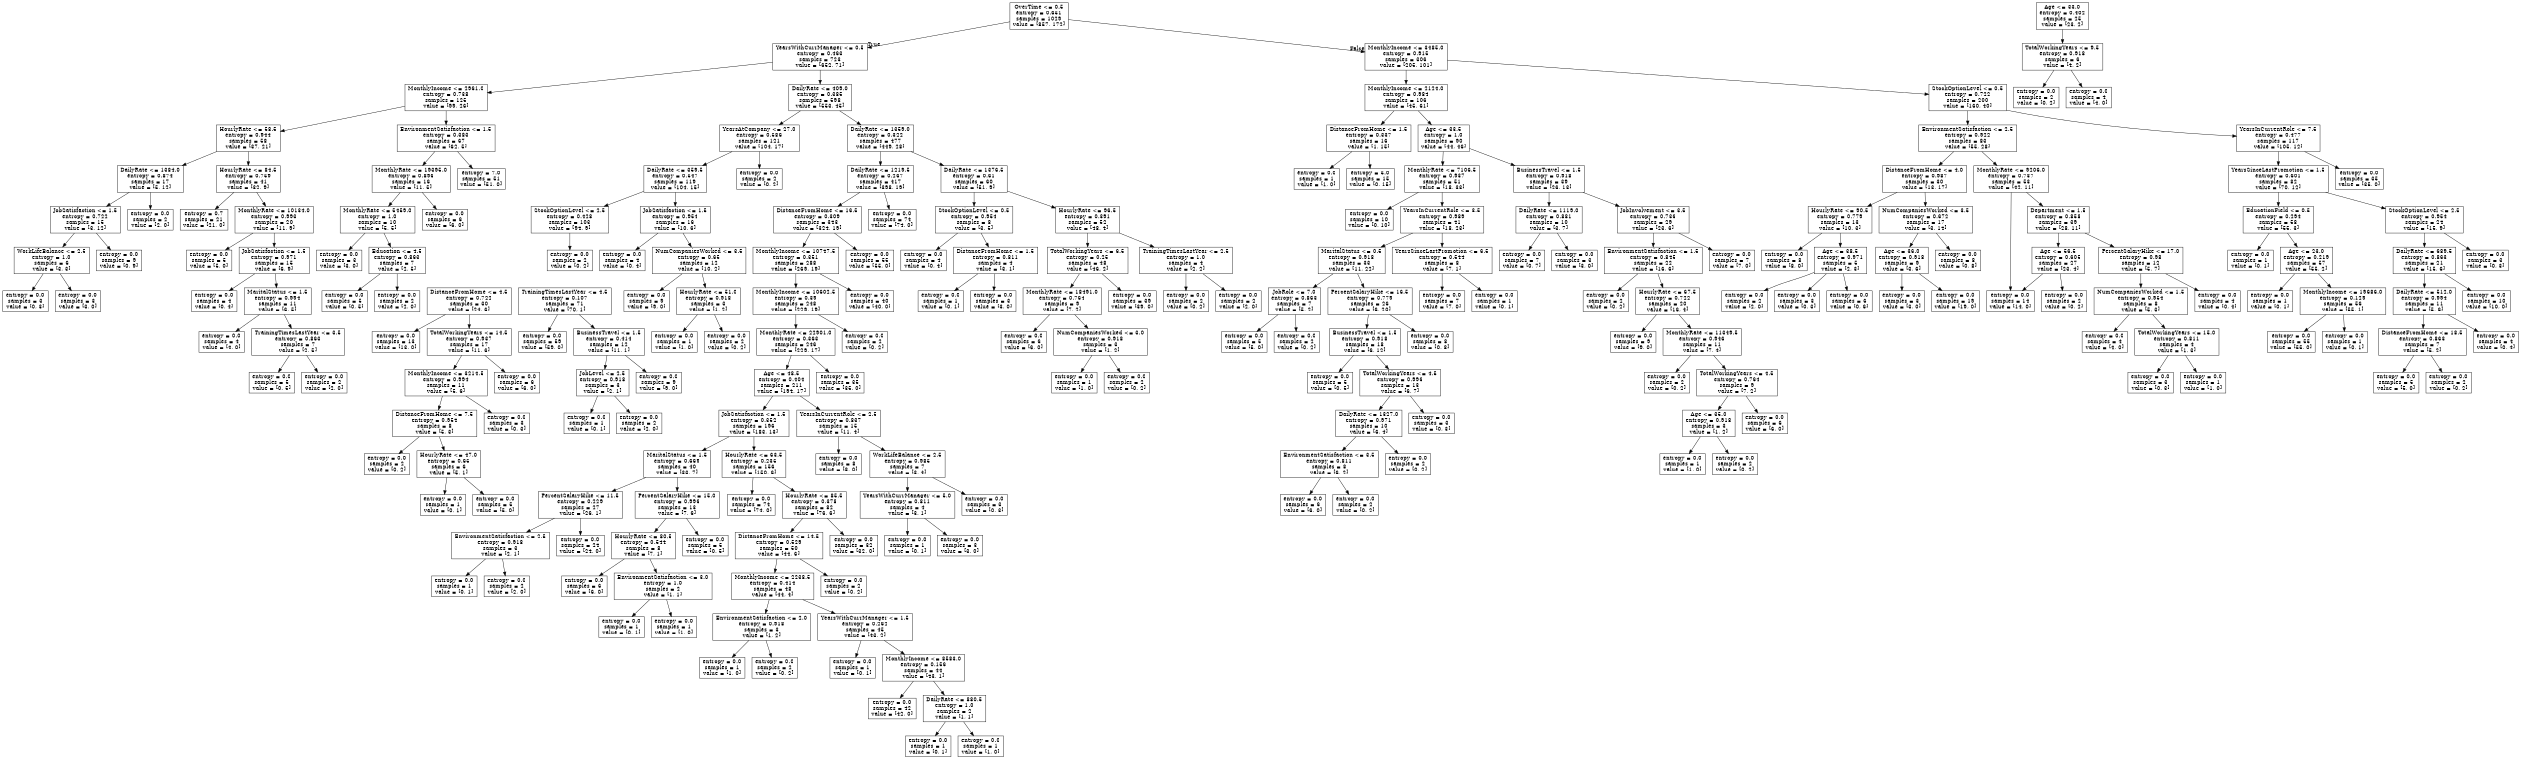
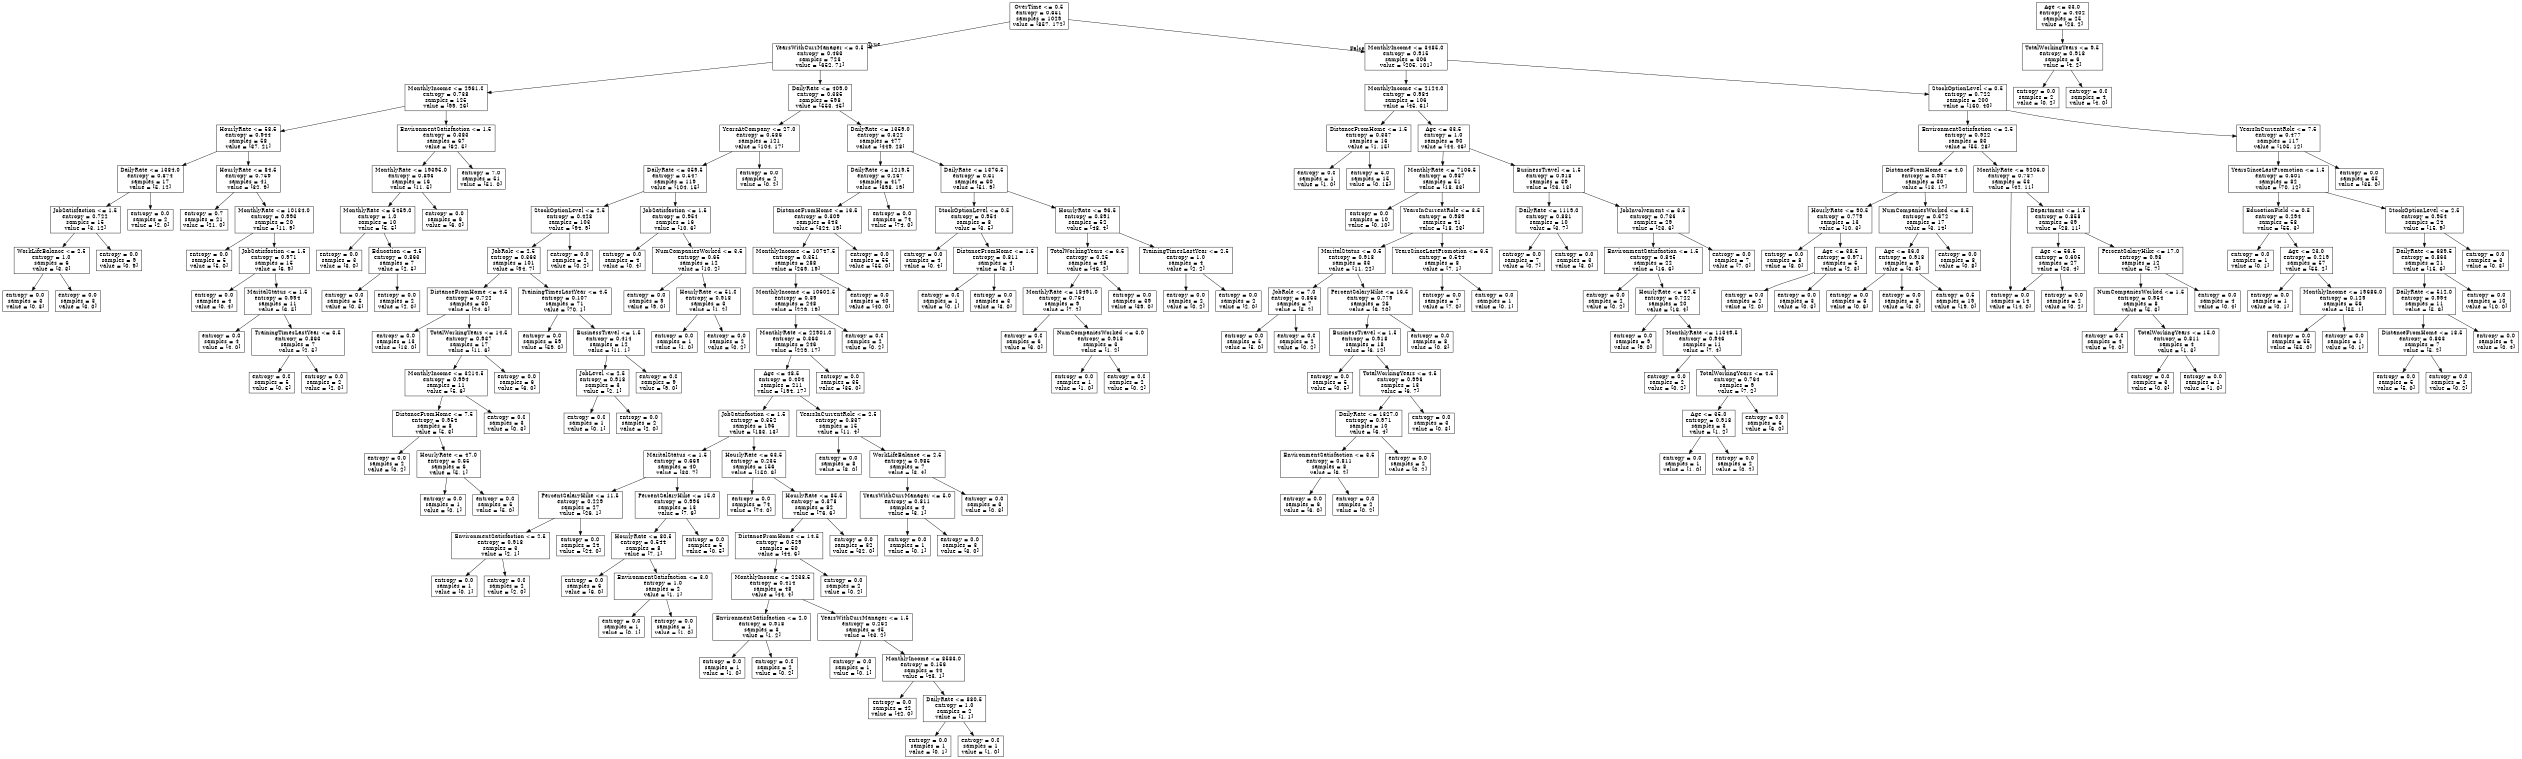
none -> (514, 260)
(1845, 280) -> (1875, 281)
(1956, 301) -> (1956, 301)
